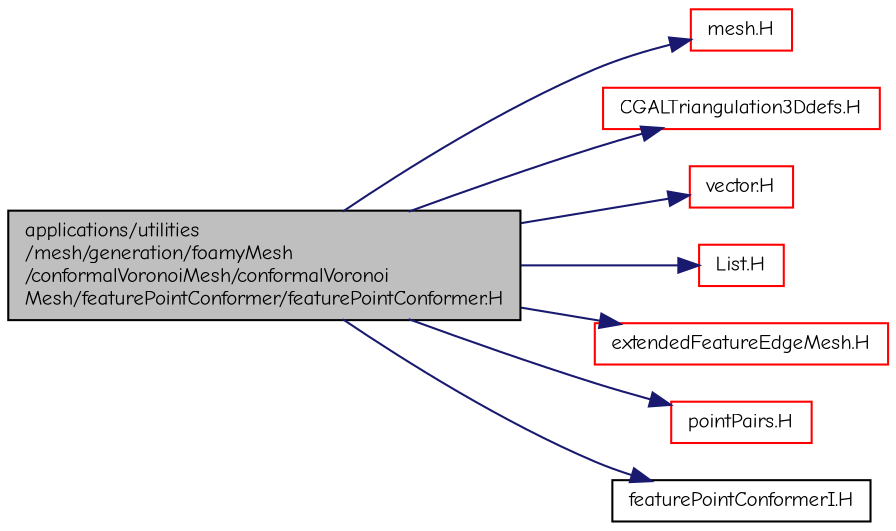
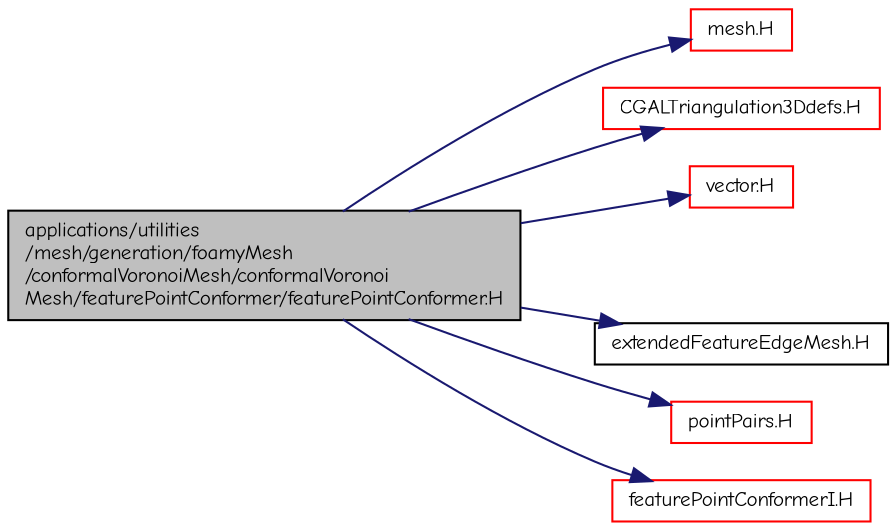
(741, 265) -> none
(741, 344) -> (741, 344)
(741, 501) -> (741, 501)
